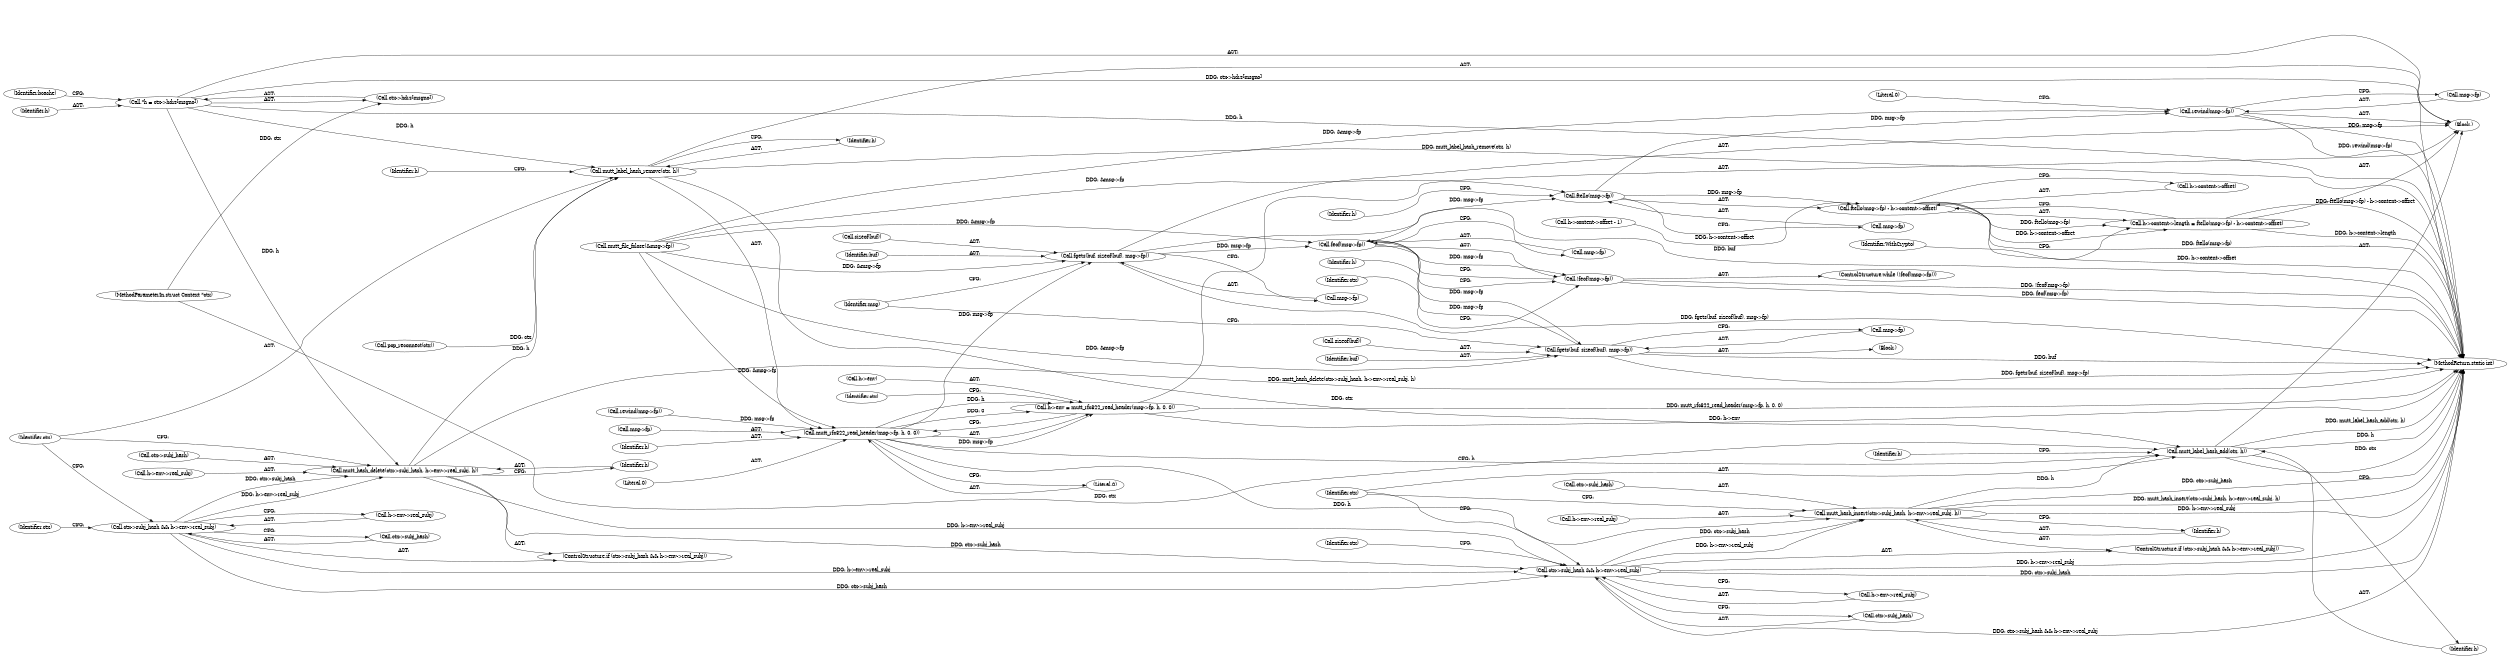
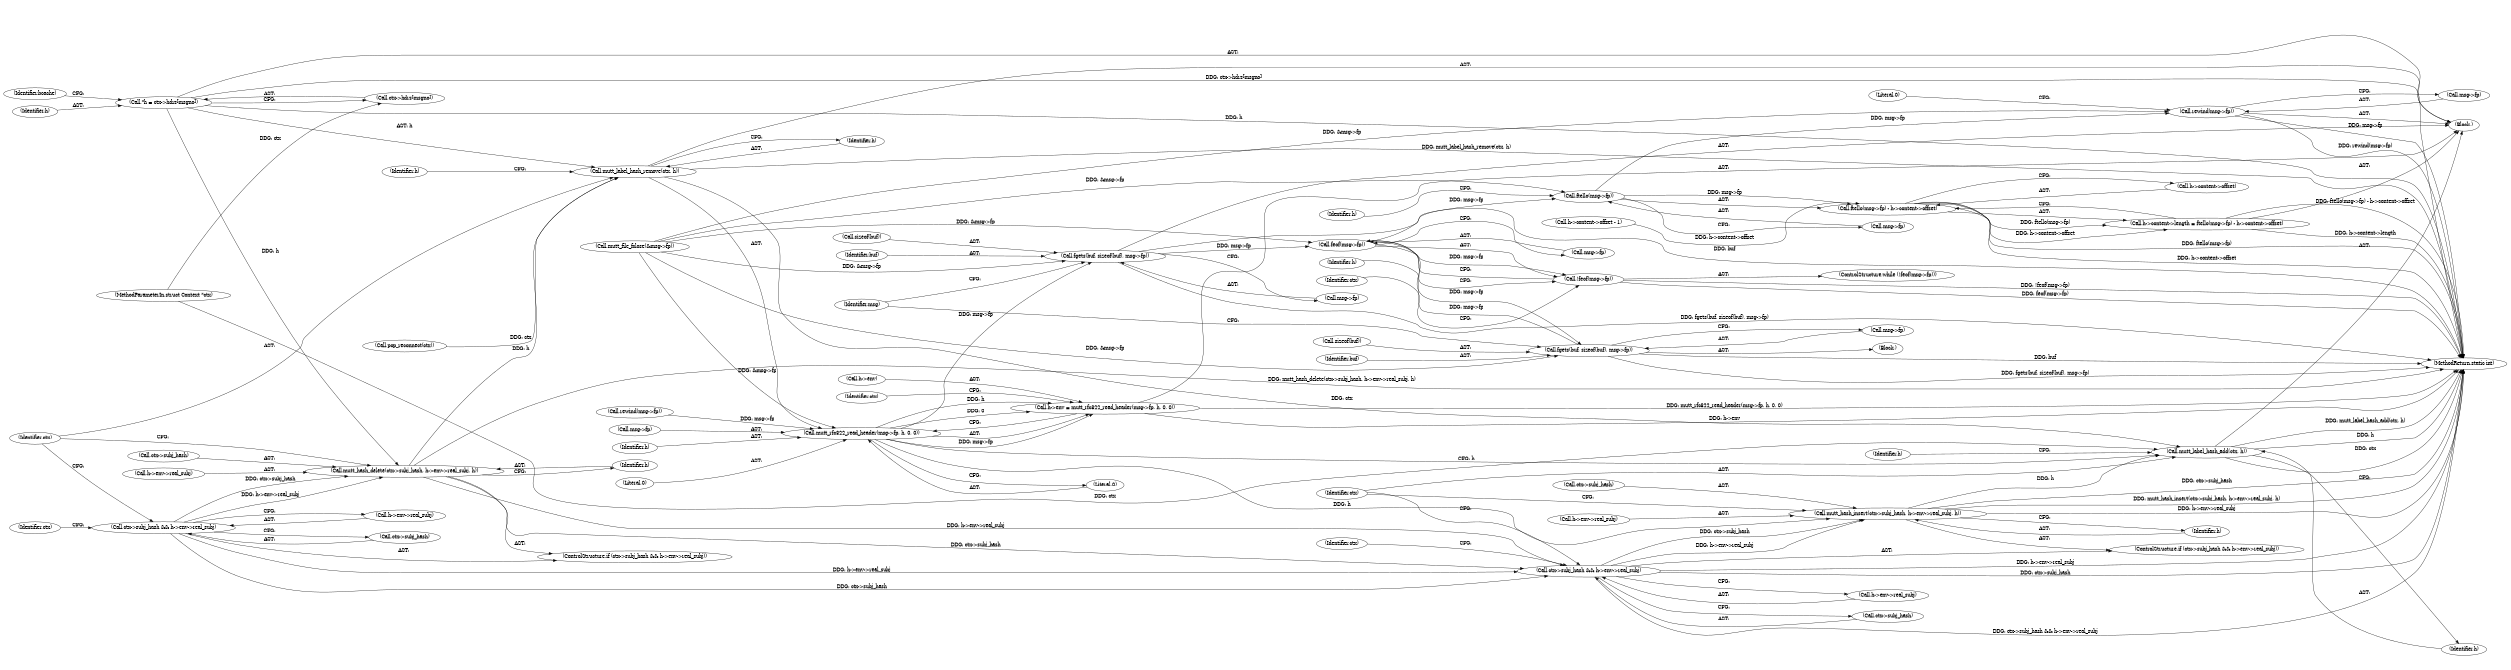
(270, 100) -> (270, 100)
(405, 126) -> (405, 126)
(1888, 245) -> none
